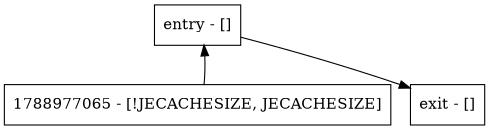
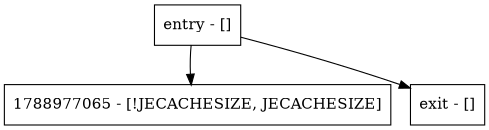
(205, 71) -> (190, 60)
